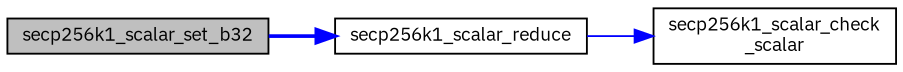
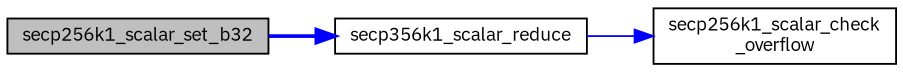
(461, 36) -> (461, 36)
(775, 36) -> (775, 36)
